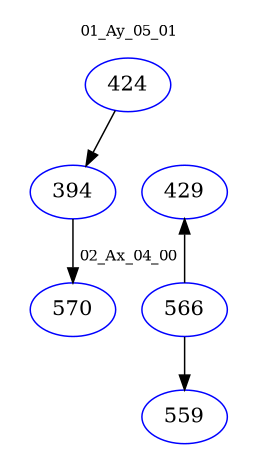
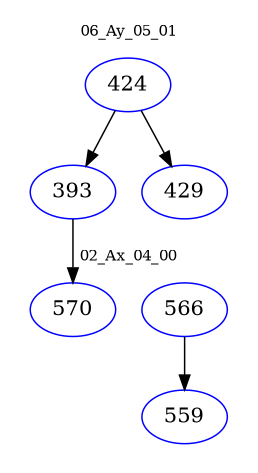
(129, 32) -> (129, 32)
(73, 192) -> (73, 192)
(185, 259) -> (153, 132)
